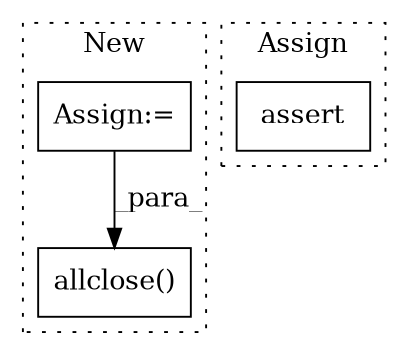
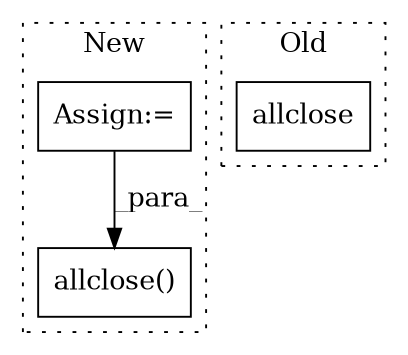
(303, 45) -> (303, 45)
(303, 116) -> (303, 116)
